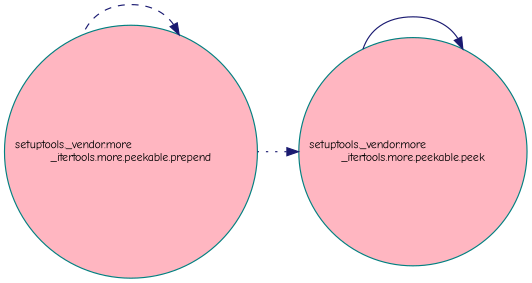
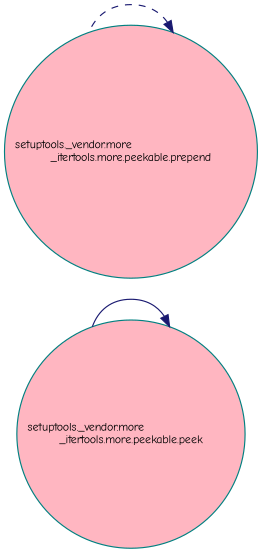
(272, 152) -> none
